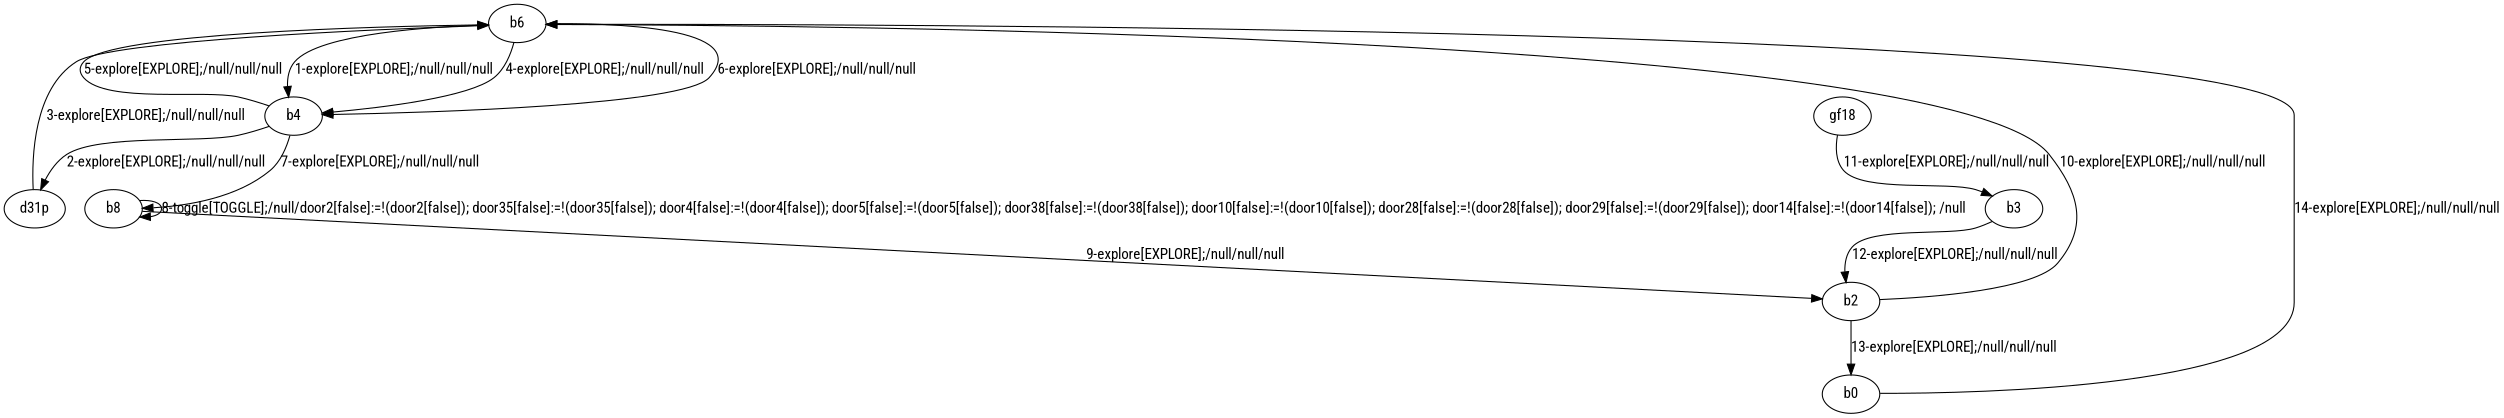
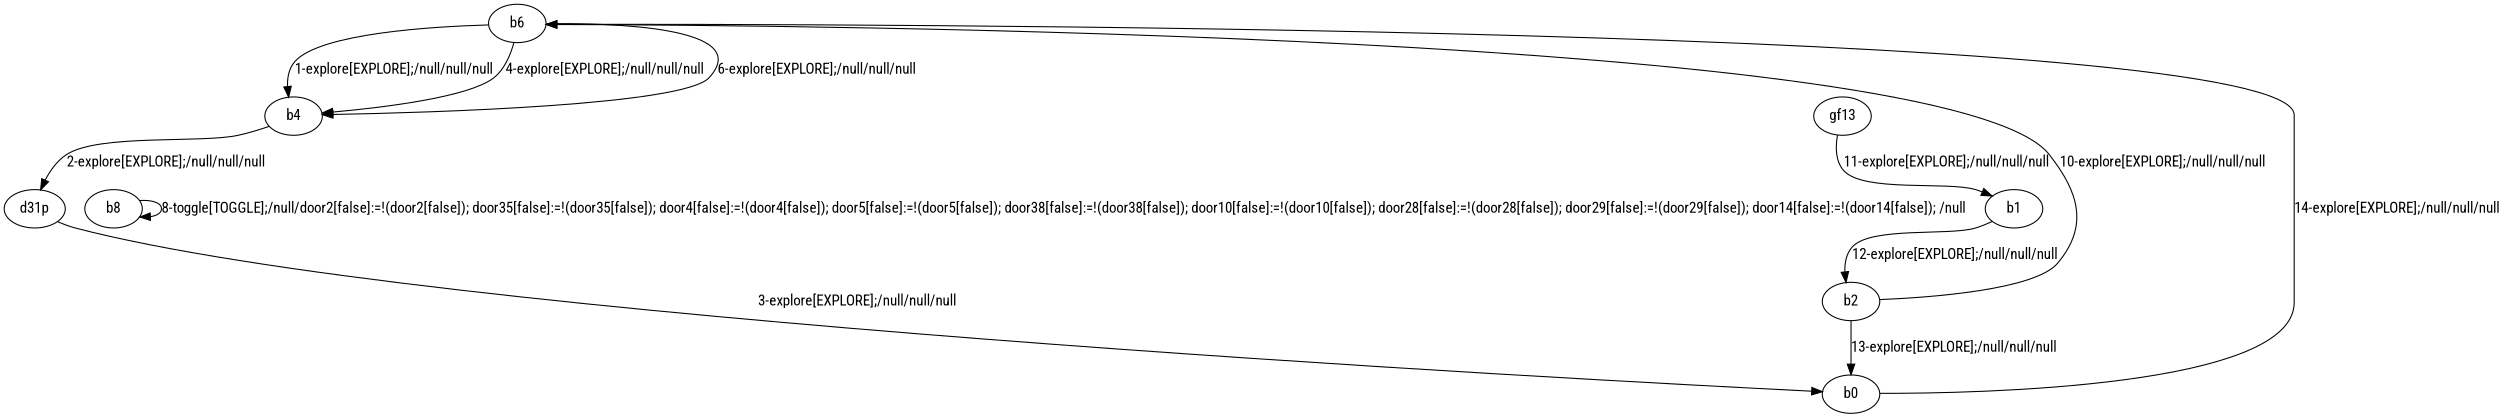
(73, 65) -> (931, 335)
(80, 72) -> none
(1843, 116) -> (1843, 116)
(234, 191) -> none
(2014, 209) -> (2014, 209)
(977, 255) -> none
